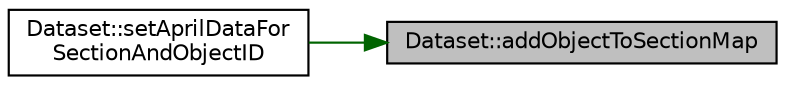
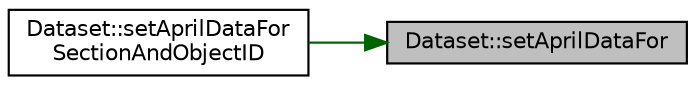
(582, 43) -> (537, 43)
